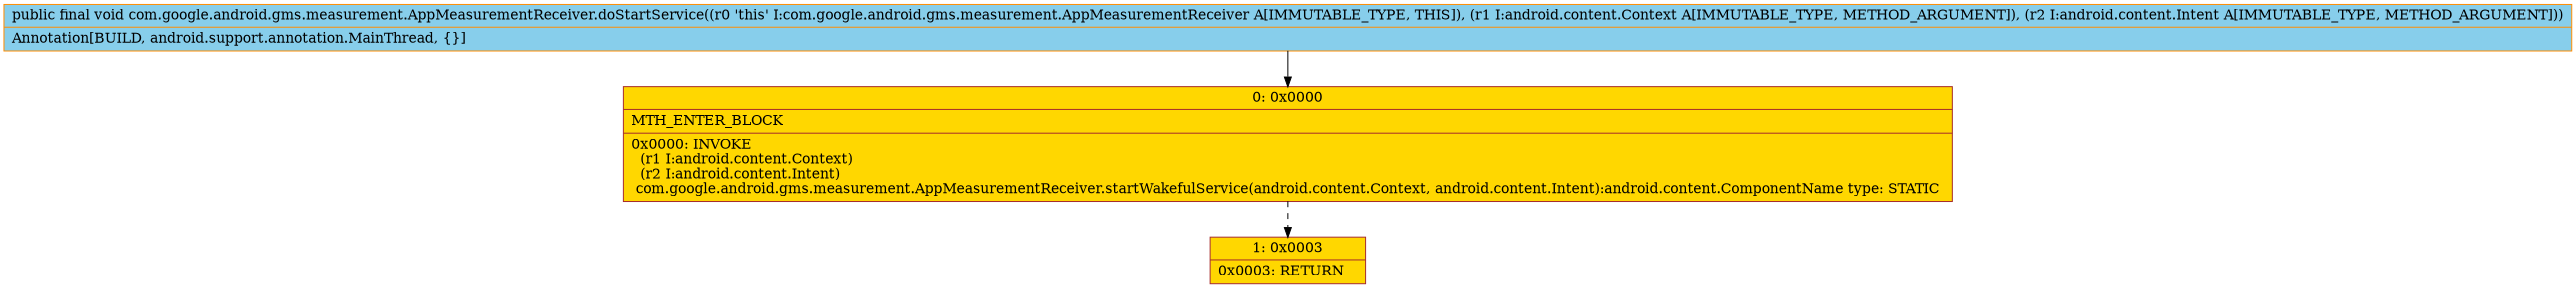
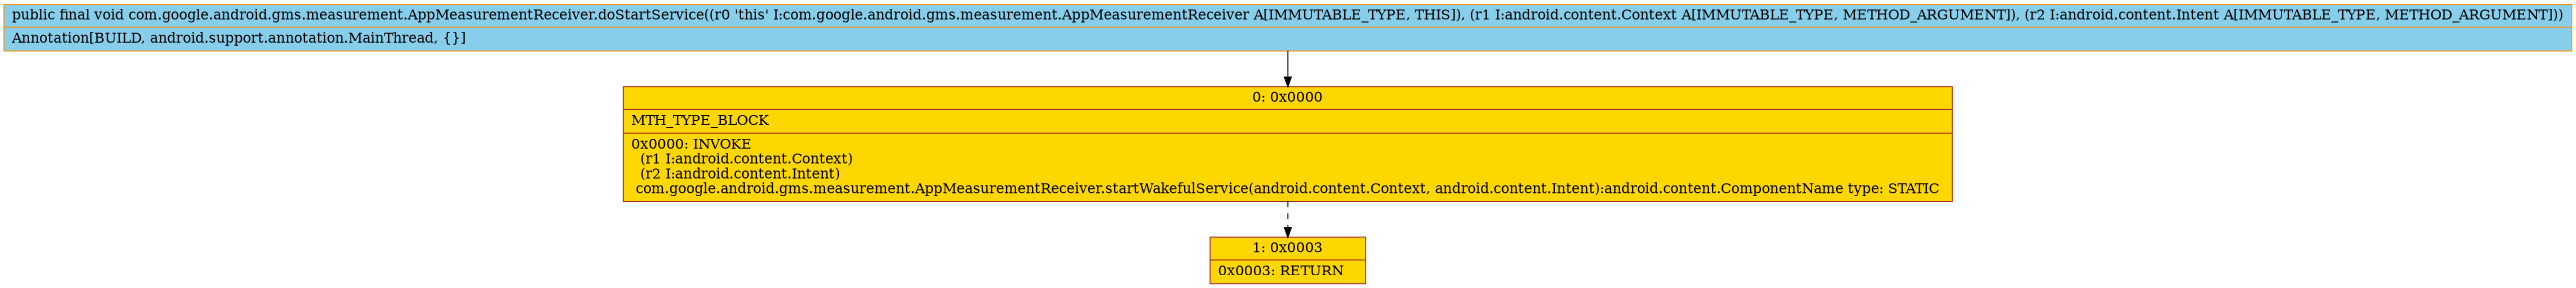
(708, 121) -> (700, 121)
